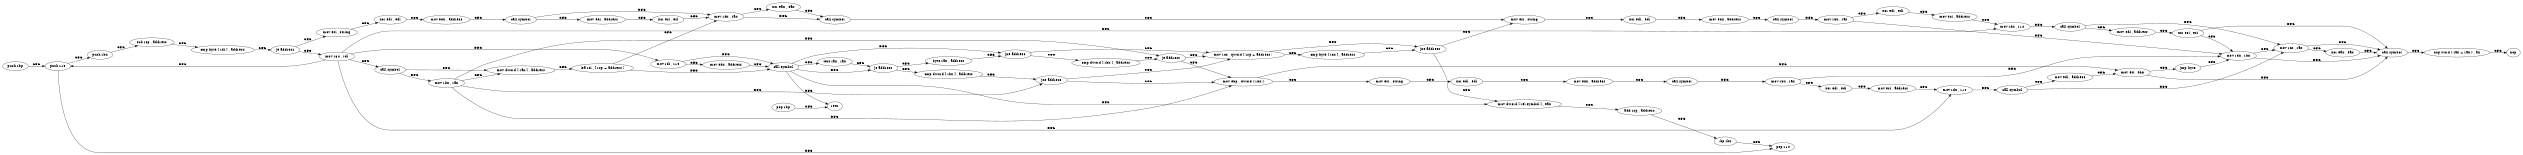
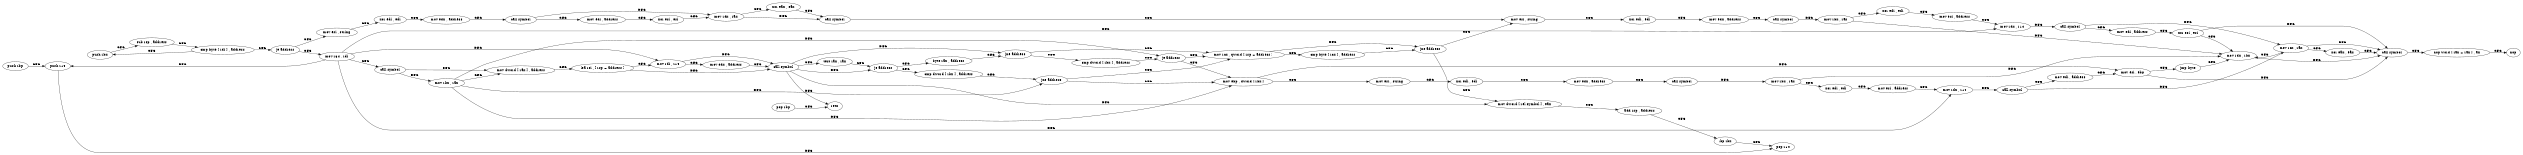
(664, 43) -> (640, 66)
(2263, 52) -> (2271, 56)
(78, 61) -> (155, 53)
